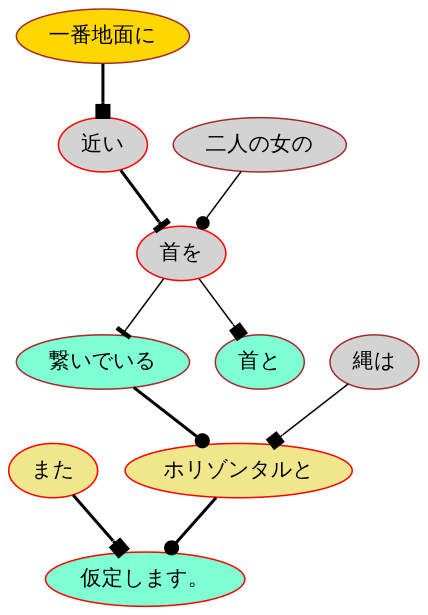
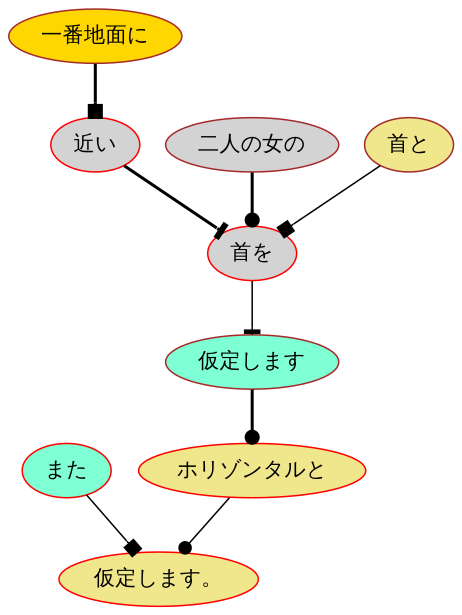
(224, 195) -> (252, 193)
(216, 301) -> (337, 195)
(103, 362) -> (252, 362)
(260, 362) -> (409, 145)
(374, 362) -> none
(53, 471) -> (67, 471)
(93, 518) -> (107, 518)
(196, 520) -> (209, 520)
(145, 579) -> (159, 579)
